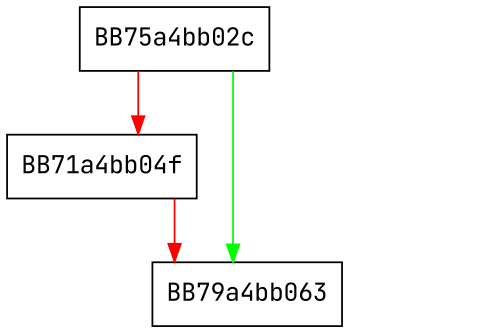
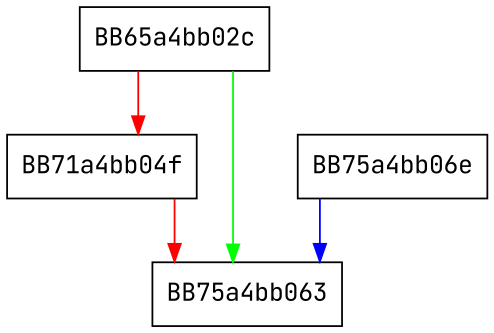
(175, 39) -> (175, 39)
none -> (393, 167)
(247, 294) -> (247, 294)
